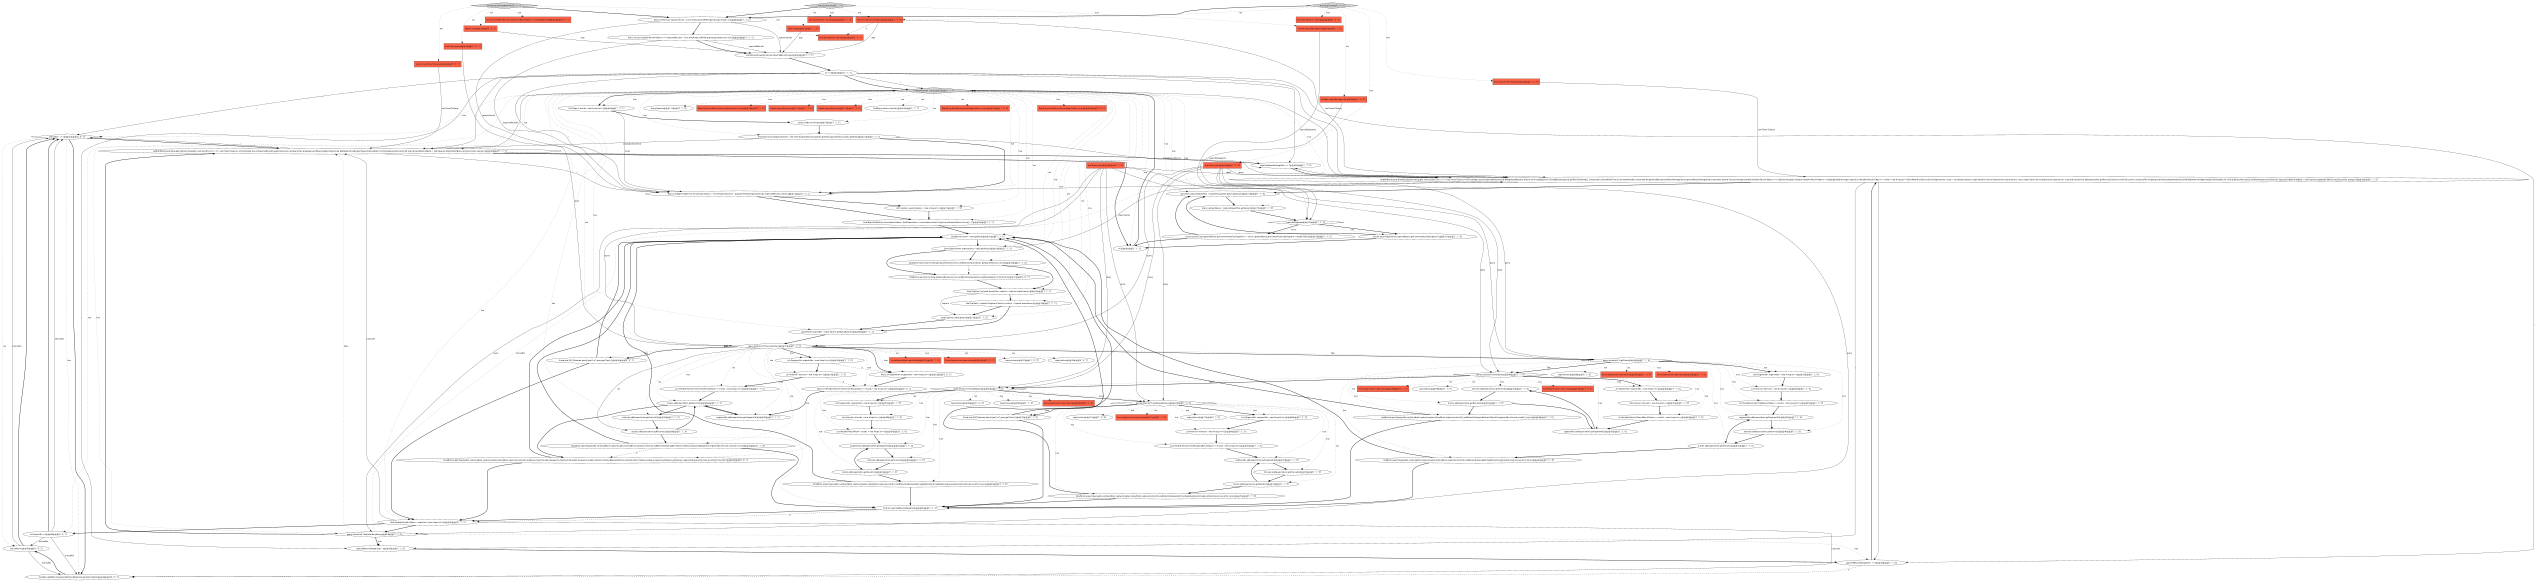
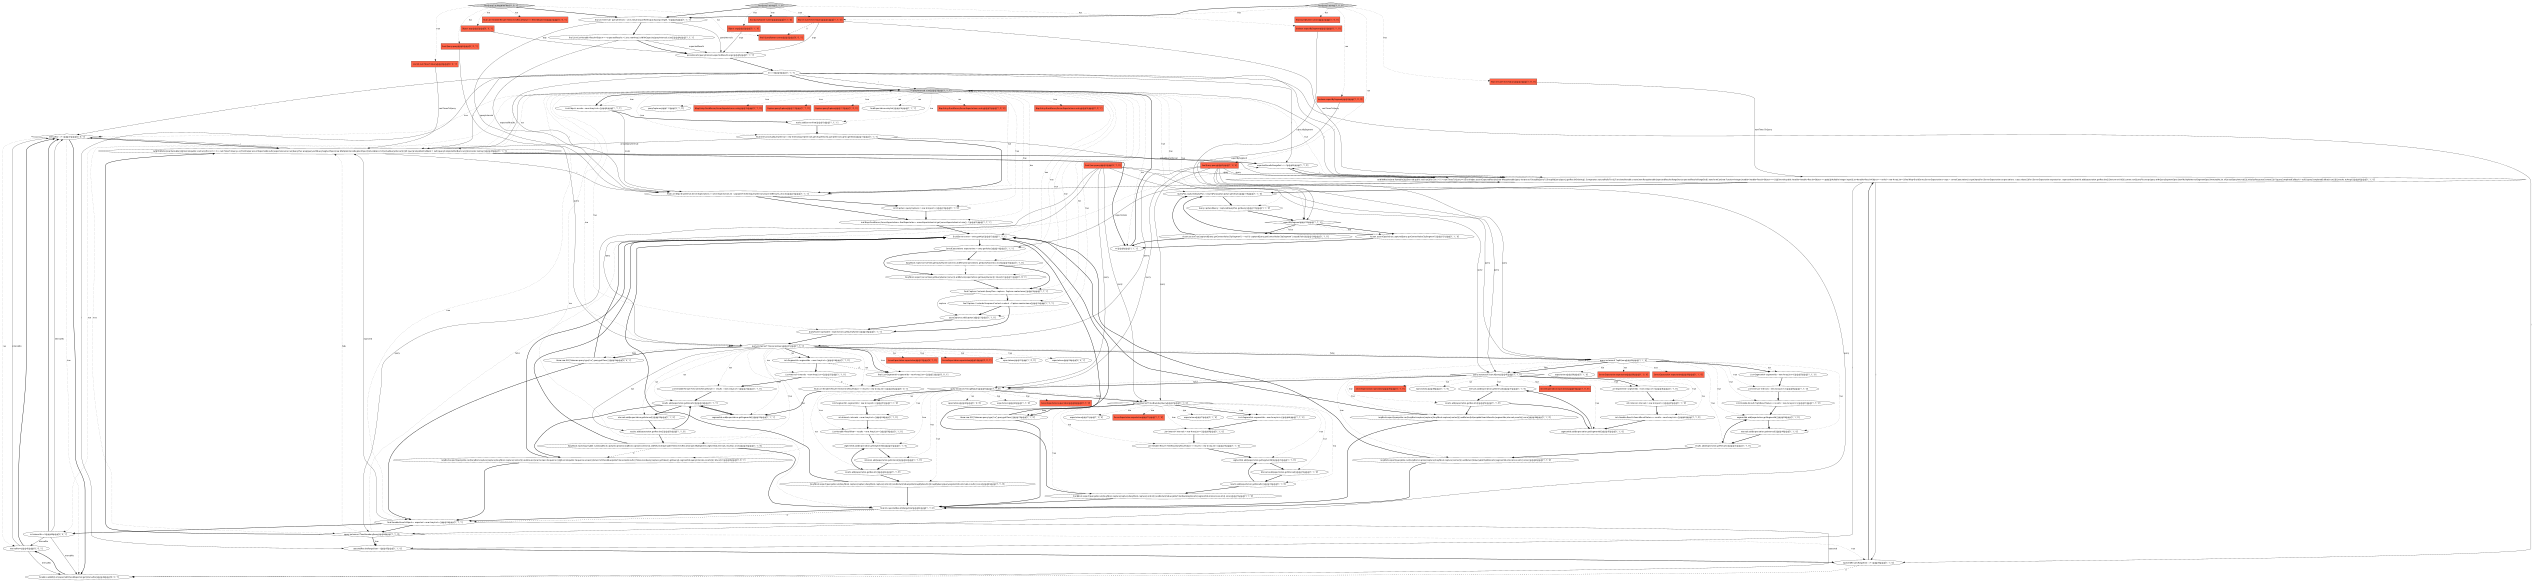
(521, 353) -> (518, 353)
